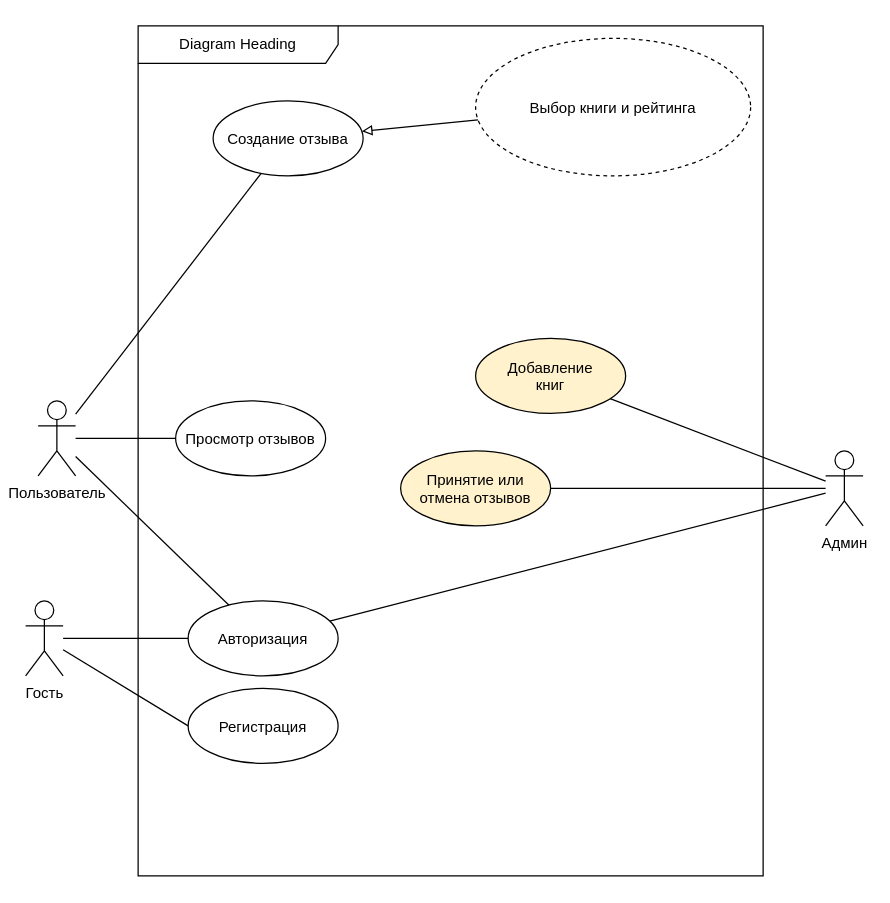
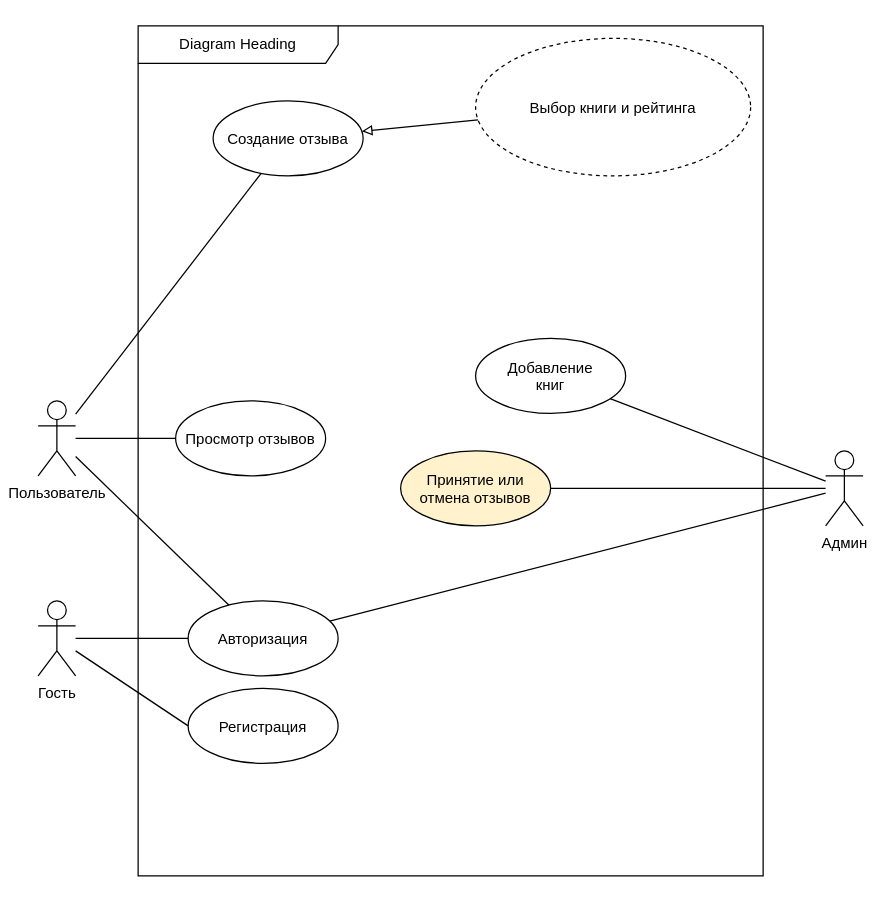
(551, 376) -> (551, 376)
(44, 638) -> (57, 638)
